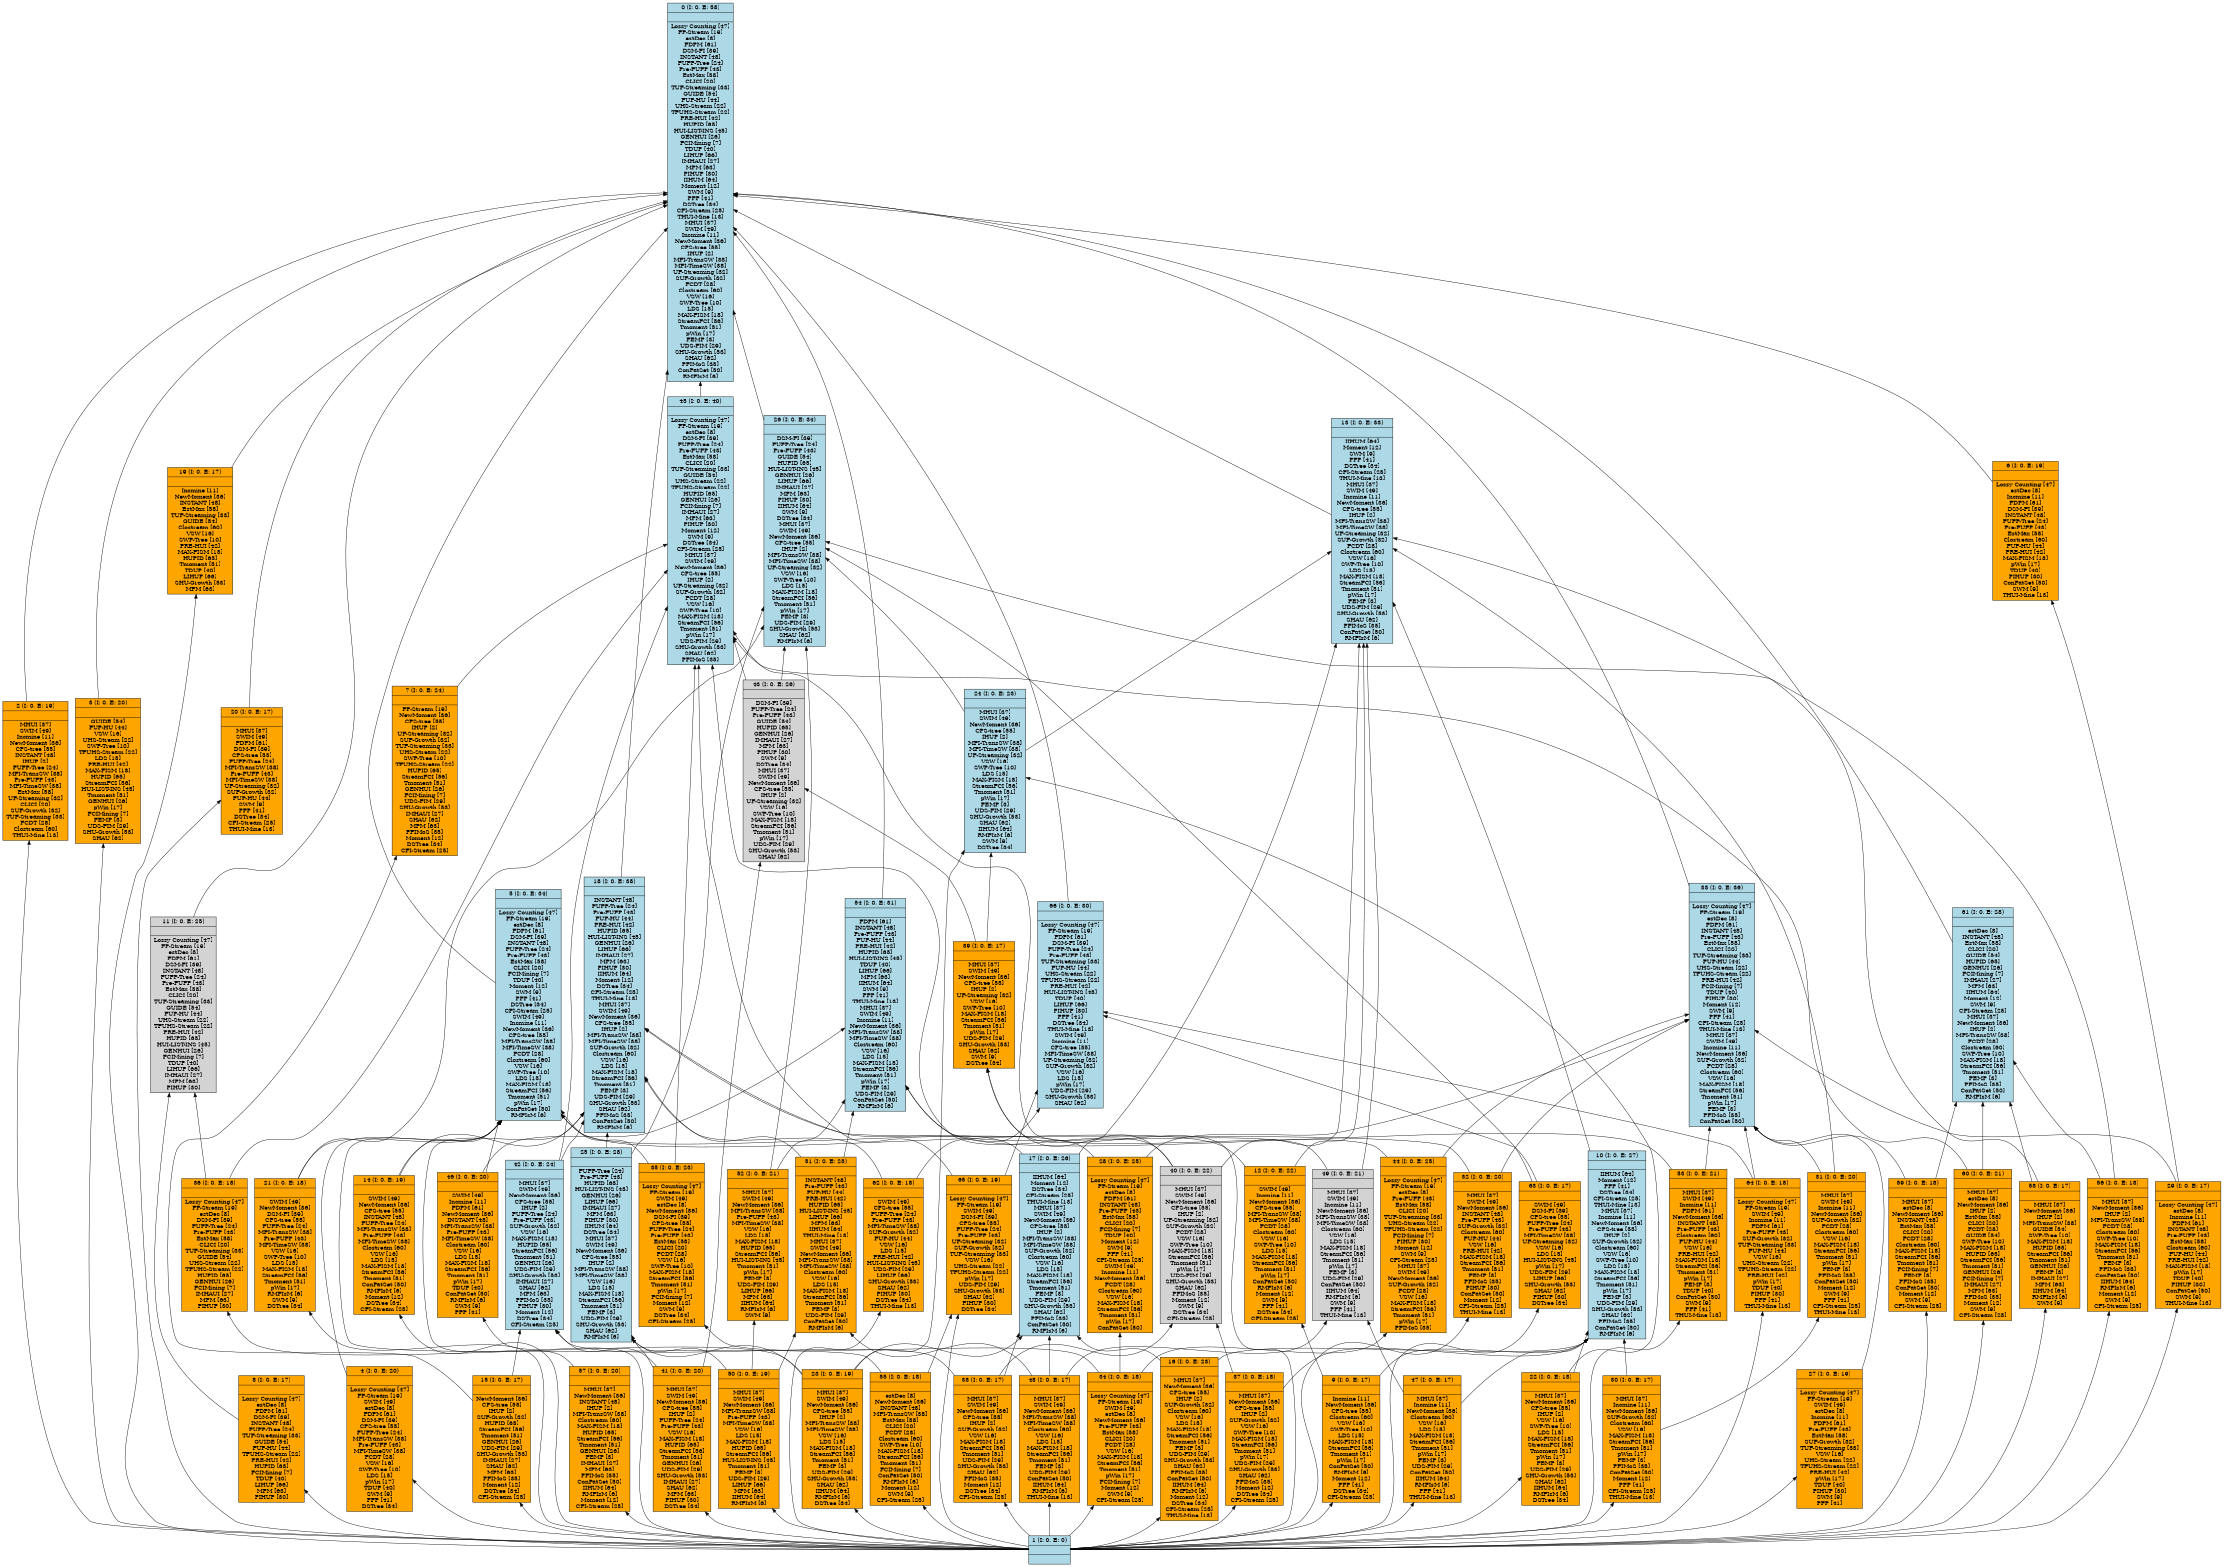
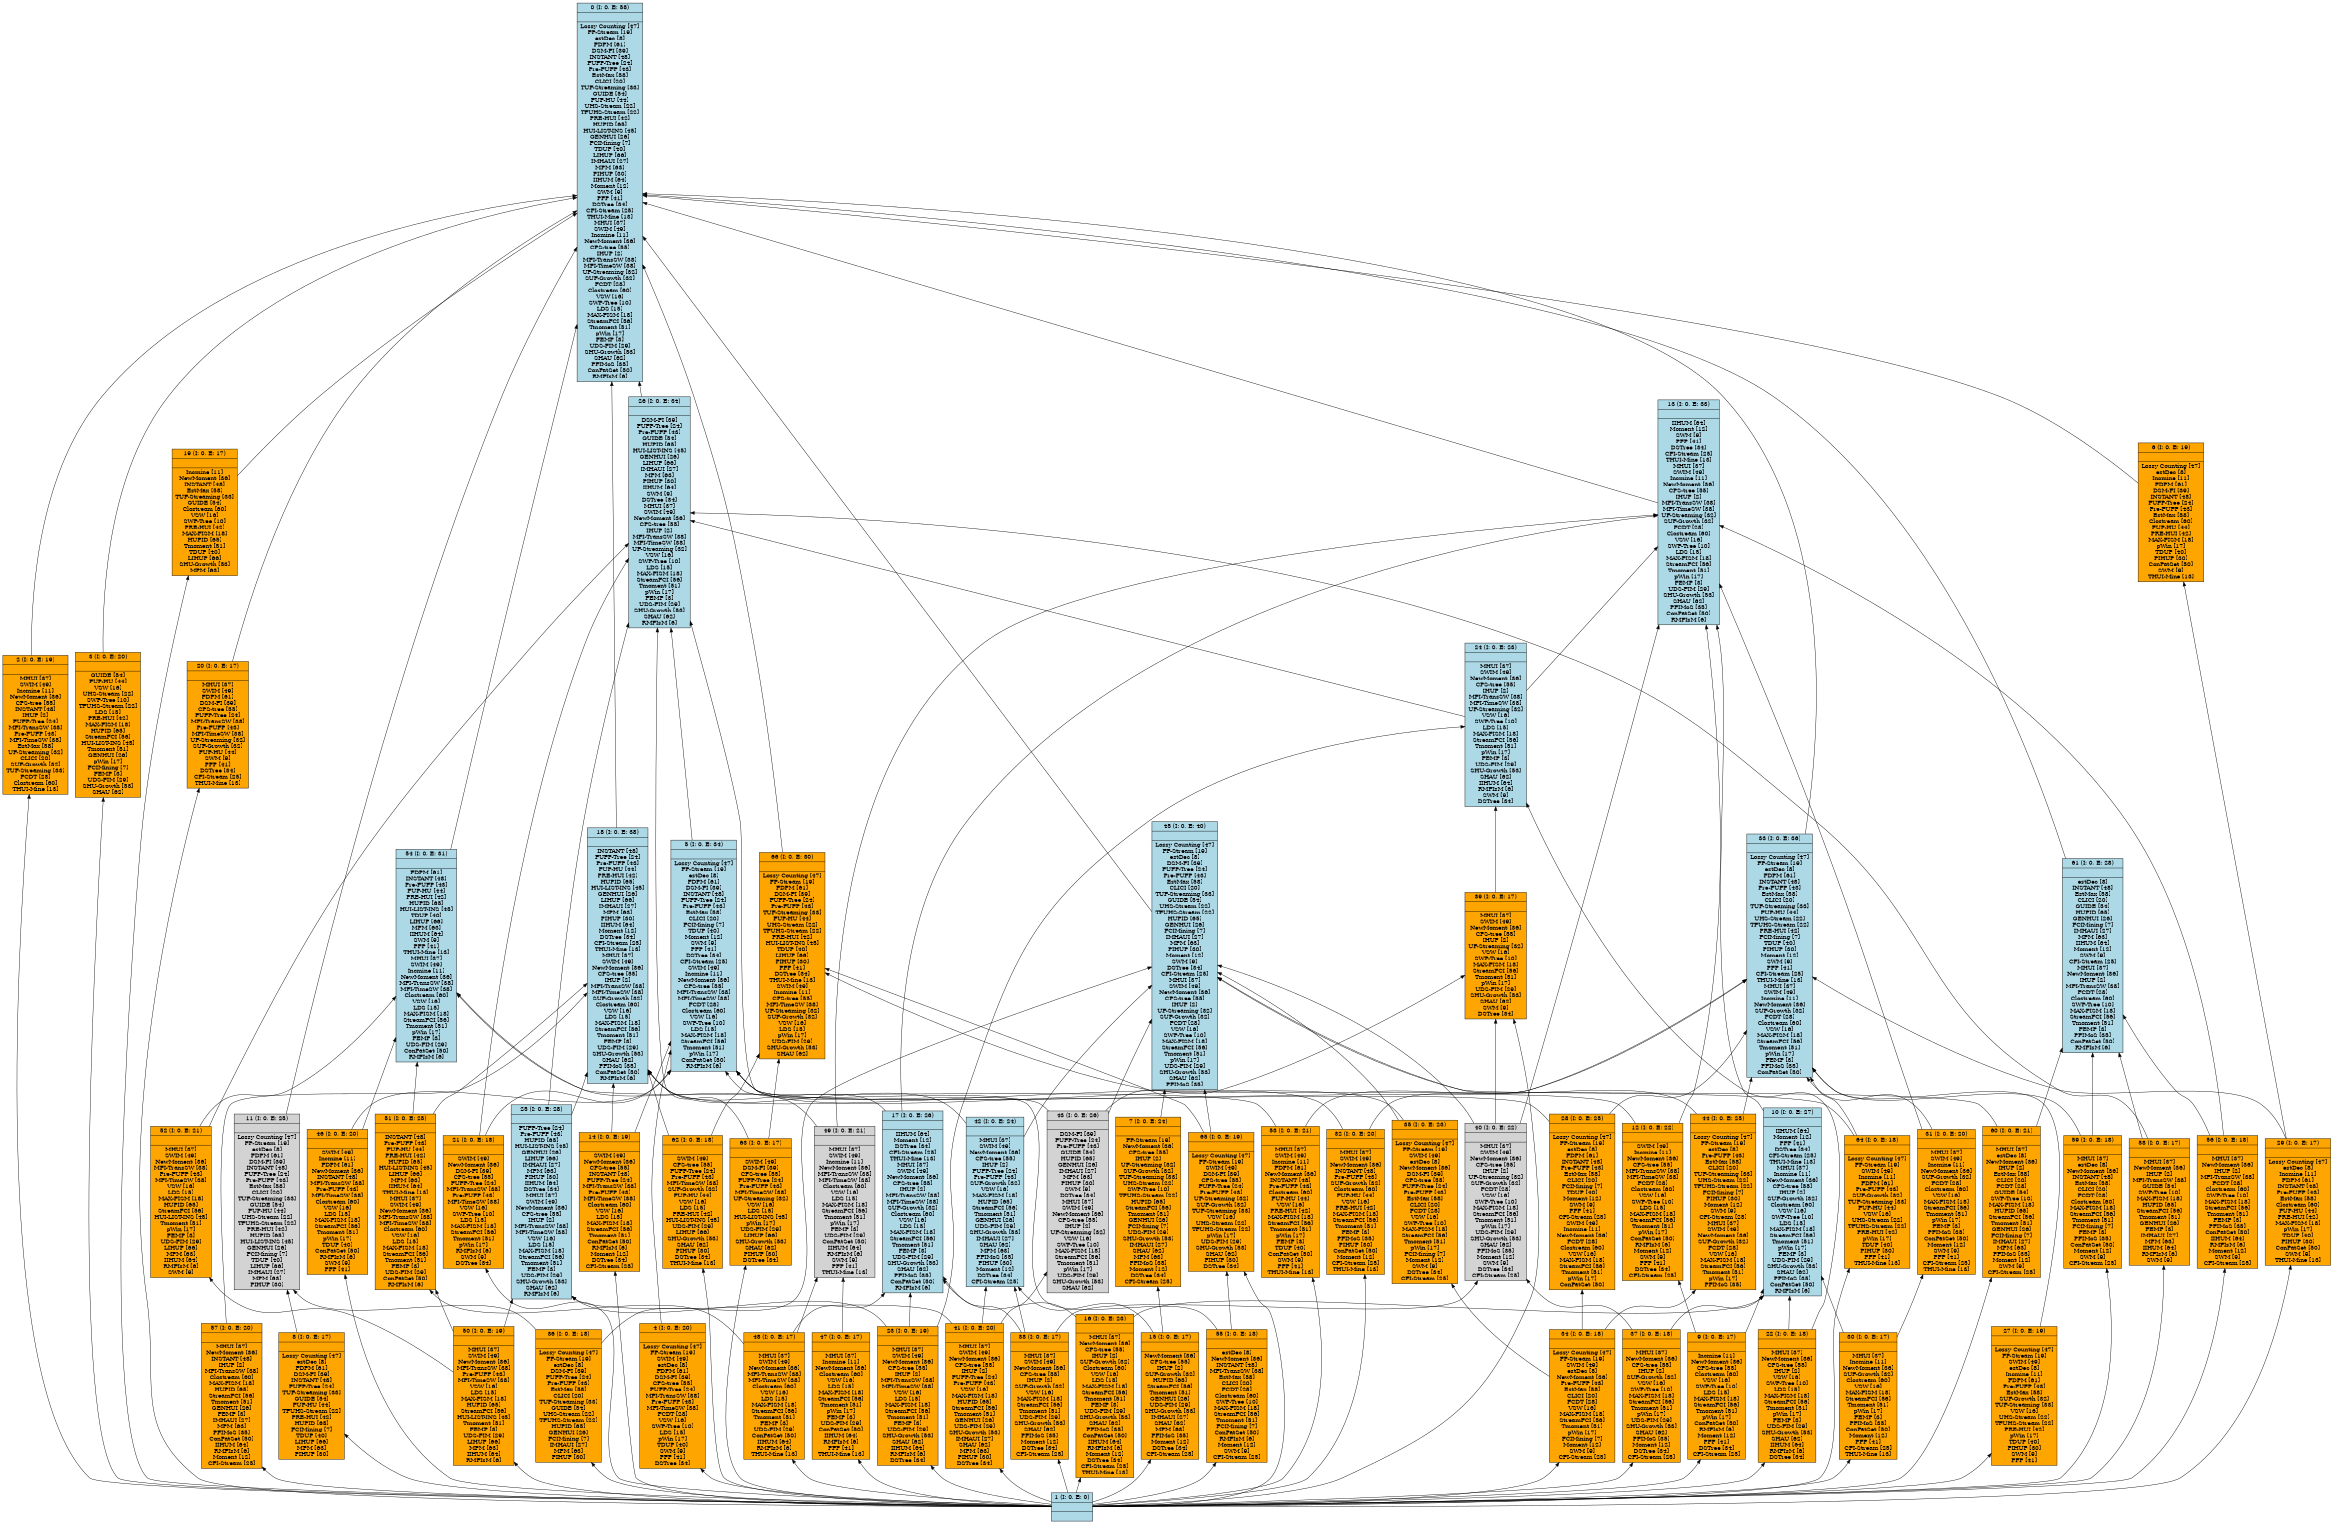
(420, 595) -> (682, 736)
(910, 850) -> (1289, 1065)
(1070, 1005) -> (792, 956)
(438, 1354) -> (819, 1502)
(1514, 1360) -> none
